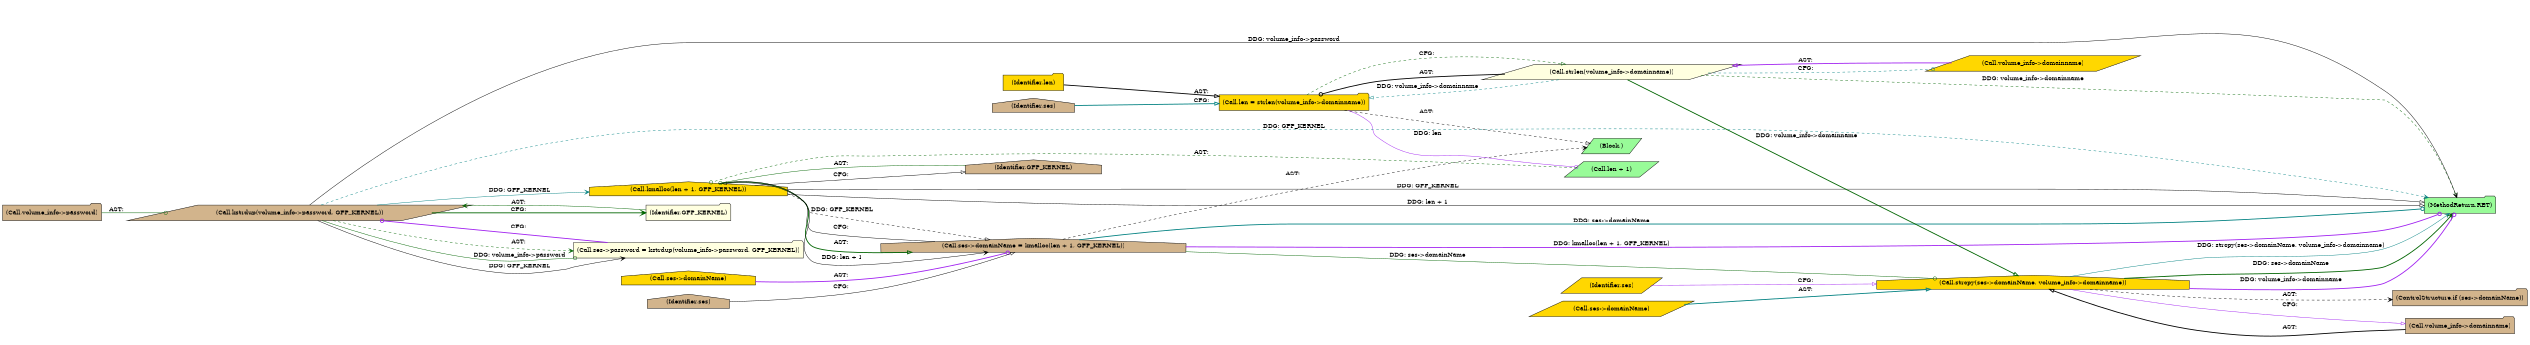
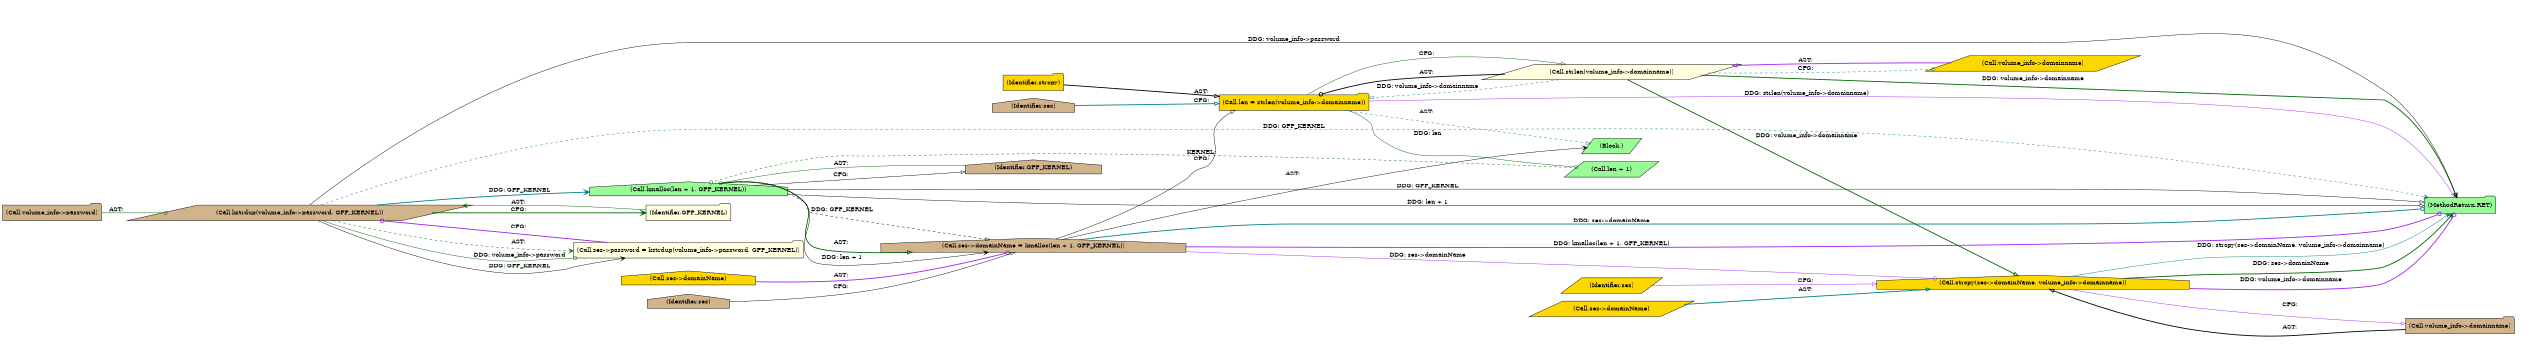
(1431, 58) -> (1431, 58)
(1033, 83) -> (1033, 83)
(2102, 90) -> (2102, 90)
none -> (1926, 97)
(1459, 126) -> (1459, 126)
(1203, 152) -> (1203, 152)
(1453, 156) -> (1453, 156)
(1321, 186) -> (1321, 186)
(688, 190) -> (688, 190)
(481, 197) -> (481, 197)
(817, 232) -> (1163, 193)
(1559, 265) -> (1559, 265)
(2460, 298) -> none
